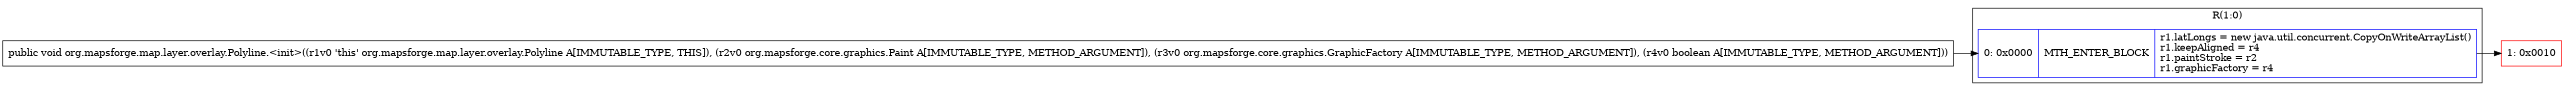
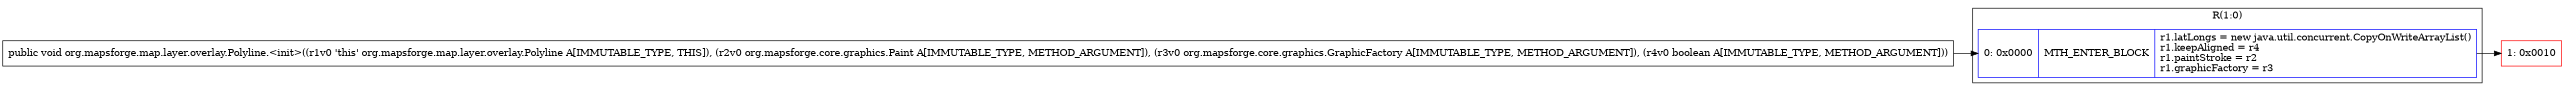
(2217, 68) -> (2217, 68)
